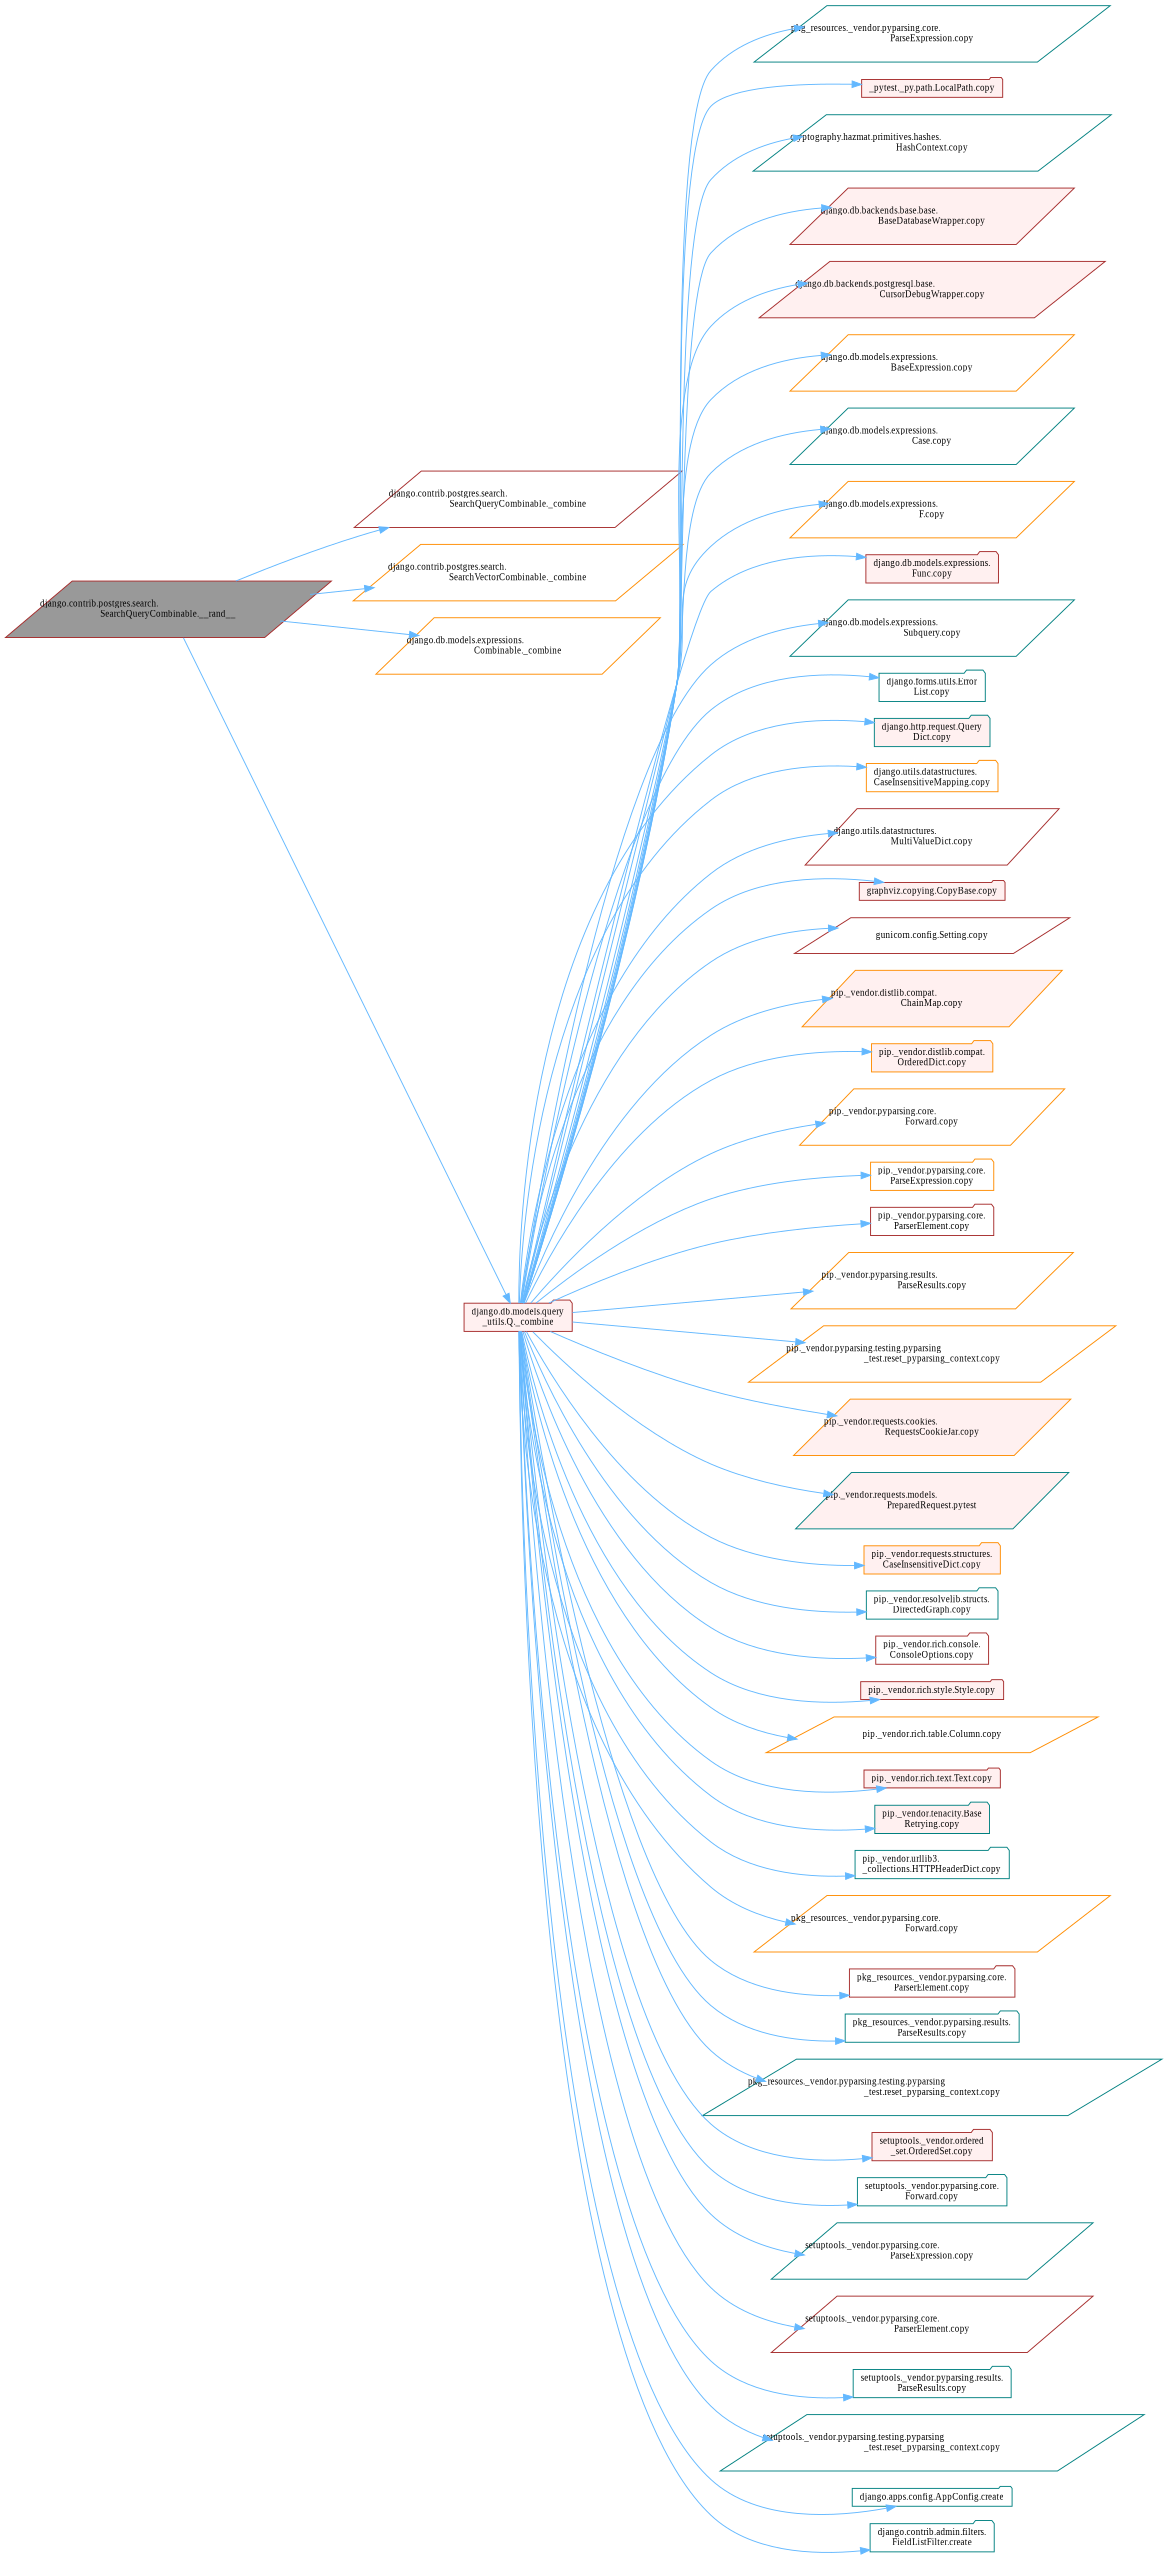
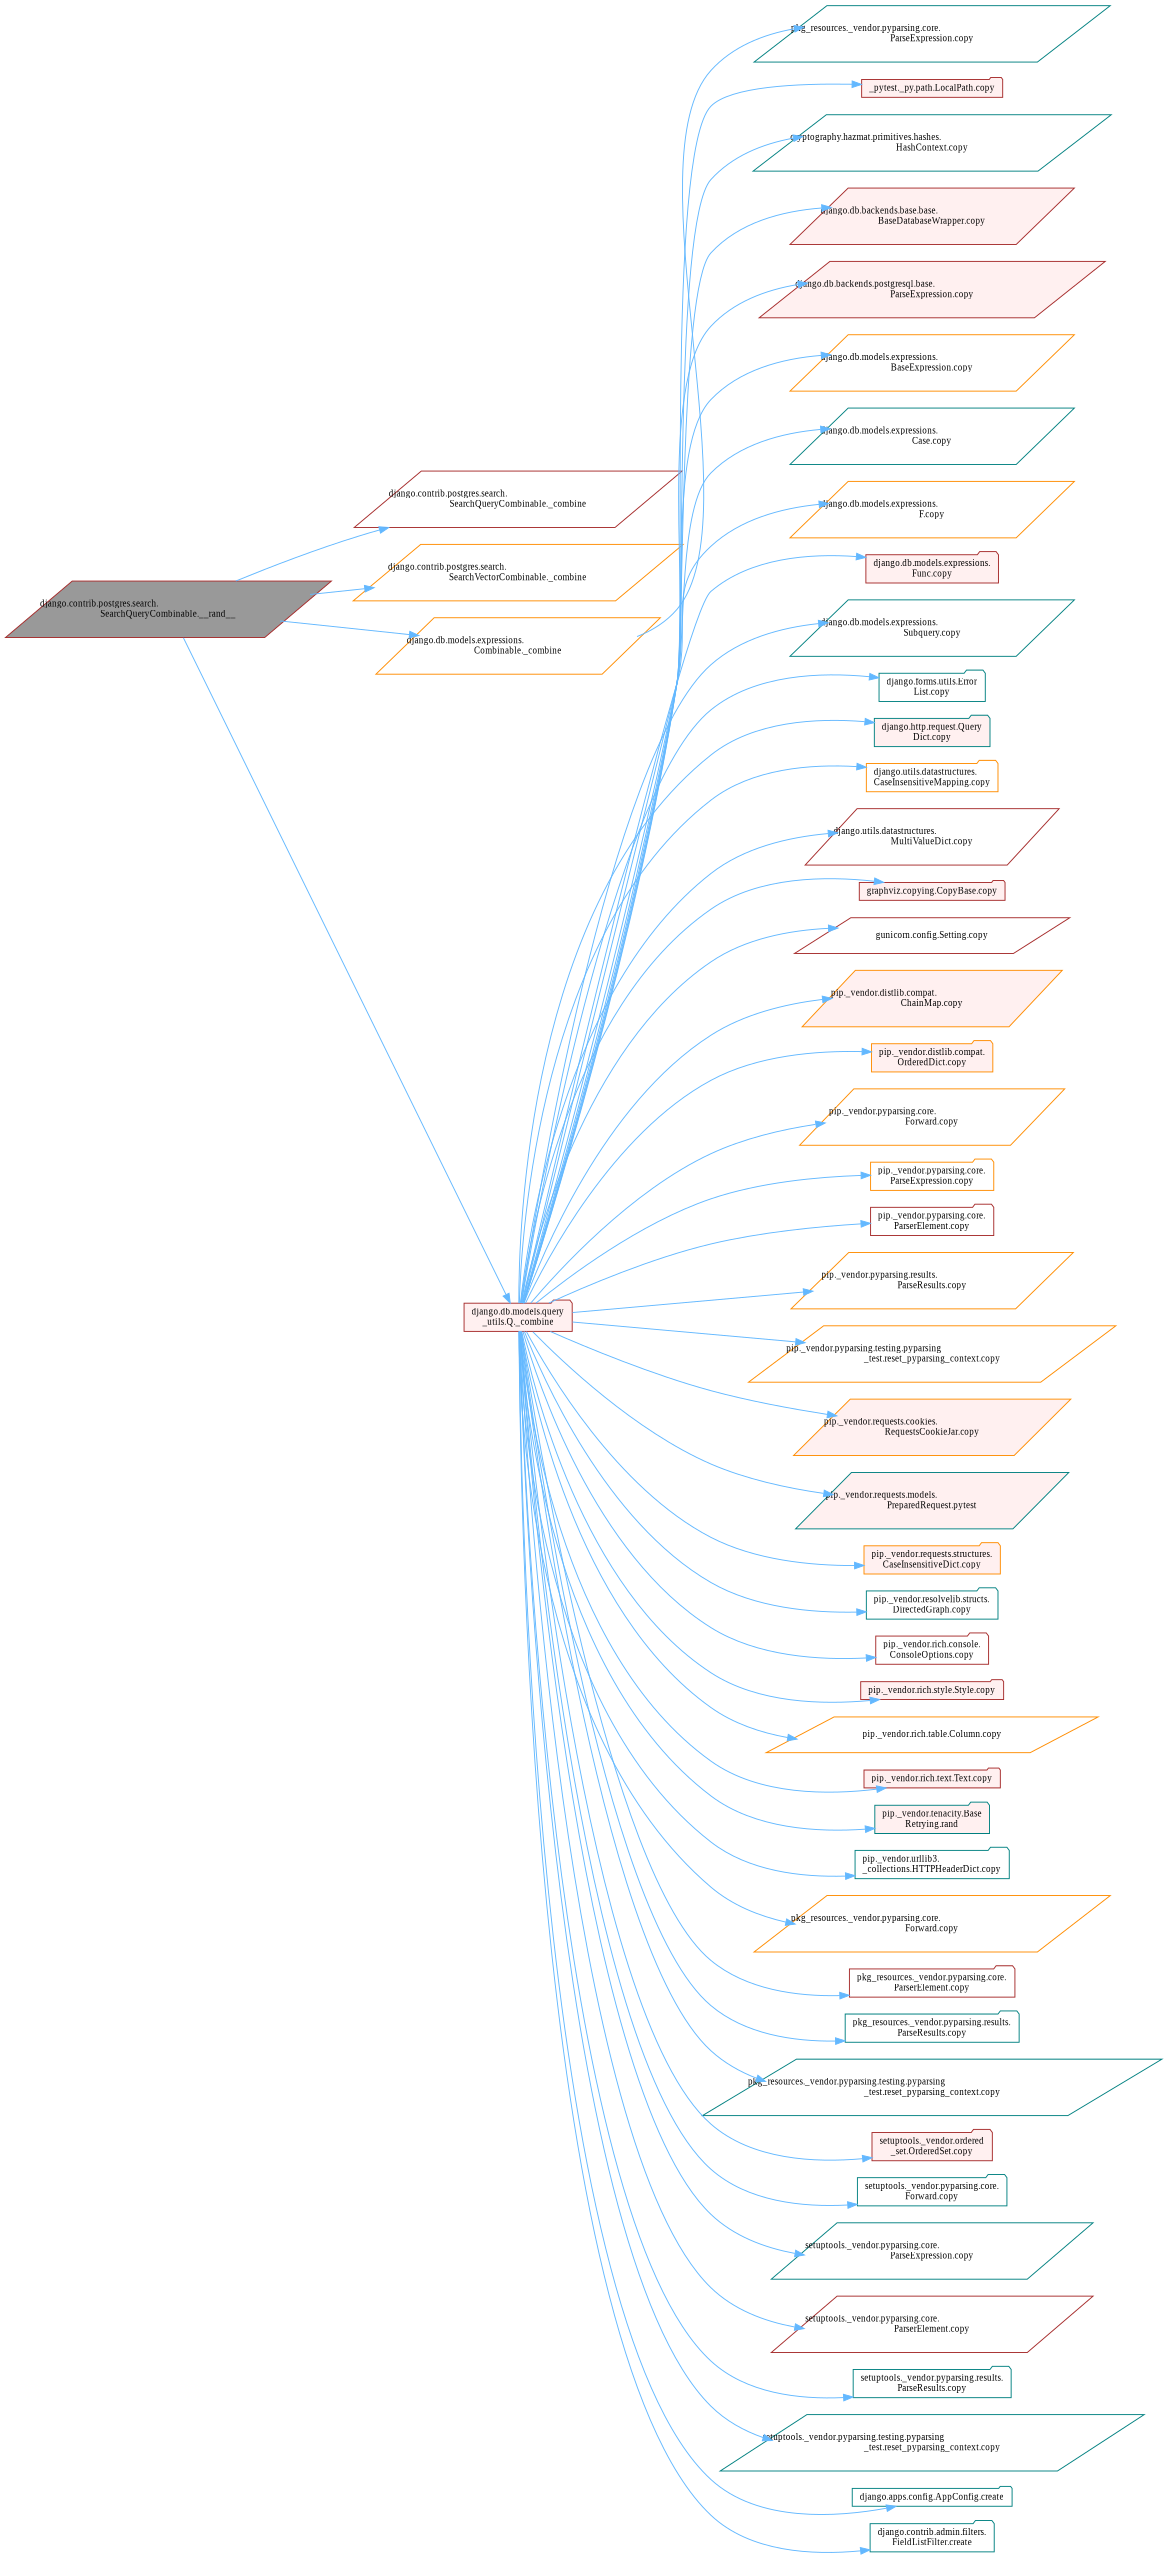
(932, 290) -> (932, 290)
(679, 647) -> (697, 386)
(932, 1819) -> (932, 1819)
